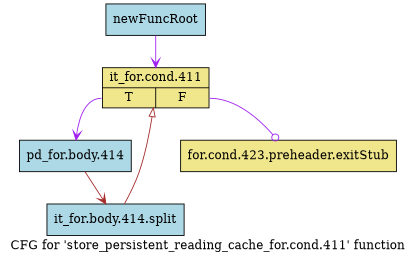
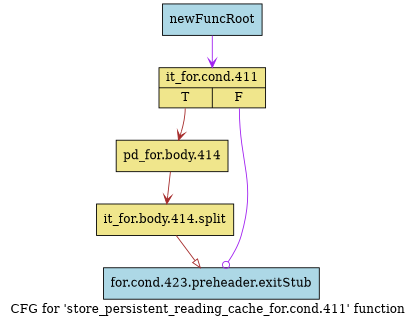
(84, 110) -> (184, 120)
(75, 156) -> (172, 156)
(289, 156) -> (211, 283)
(142, 162) -> (186, 248)
(116, 220) -> (165, 220)
